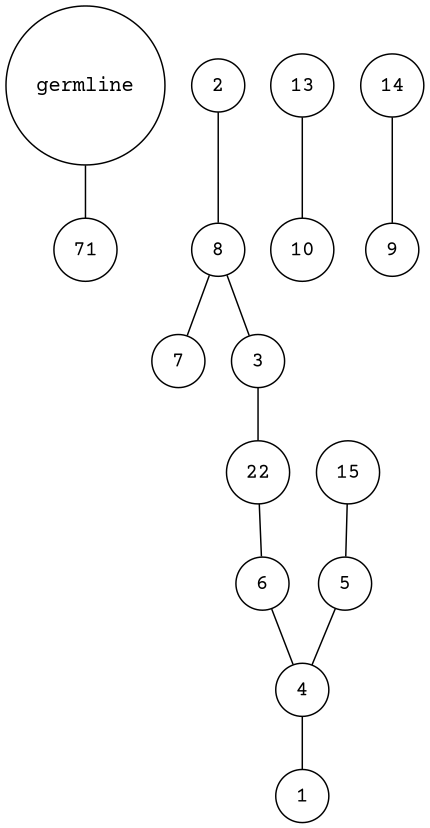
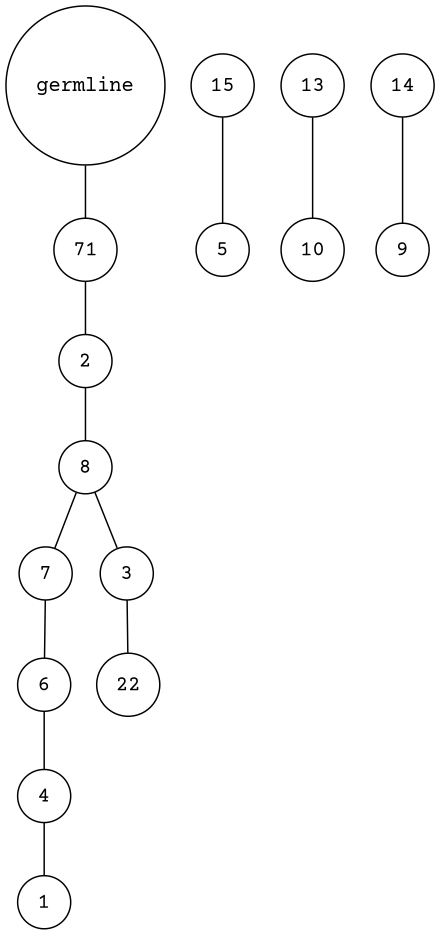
none -> (85, 308)
(260, 530) -> (45, 629)
(324, 637) -> none
